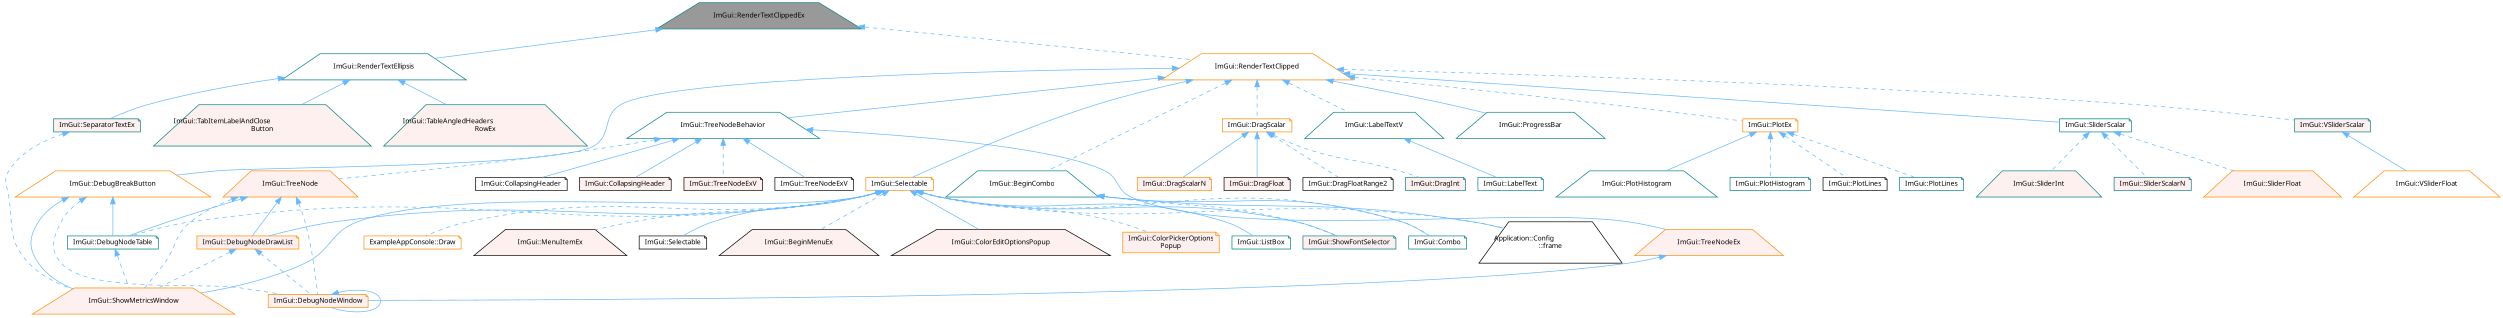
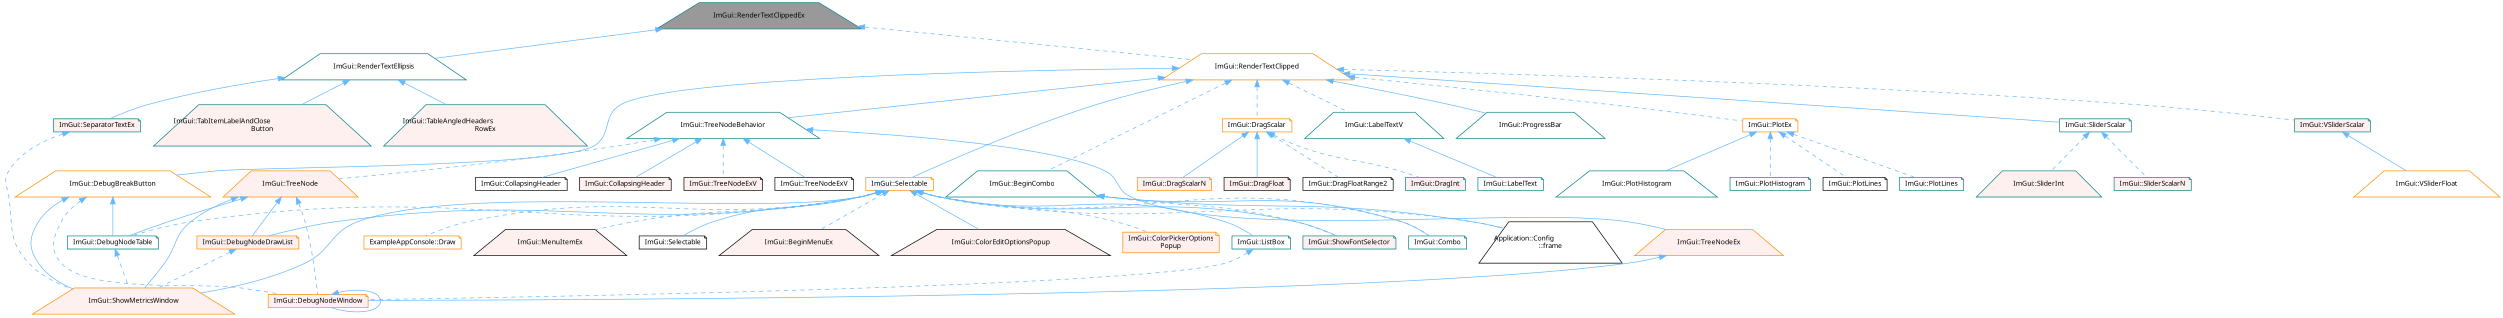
(2273, 184) -> none
(179, 235) -> (179, 235)
(288, 276) -> (809, 290)
